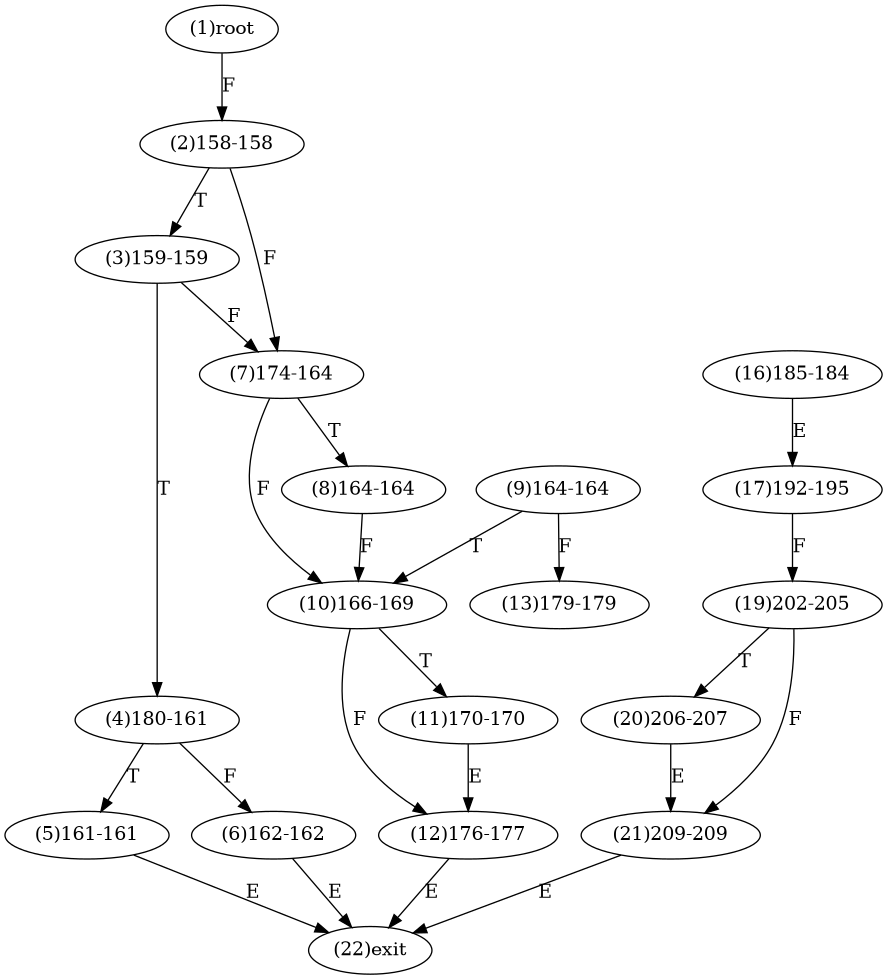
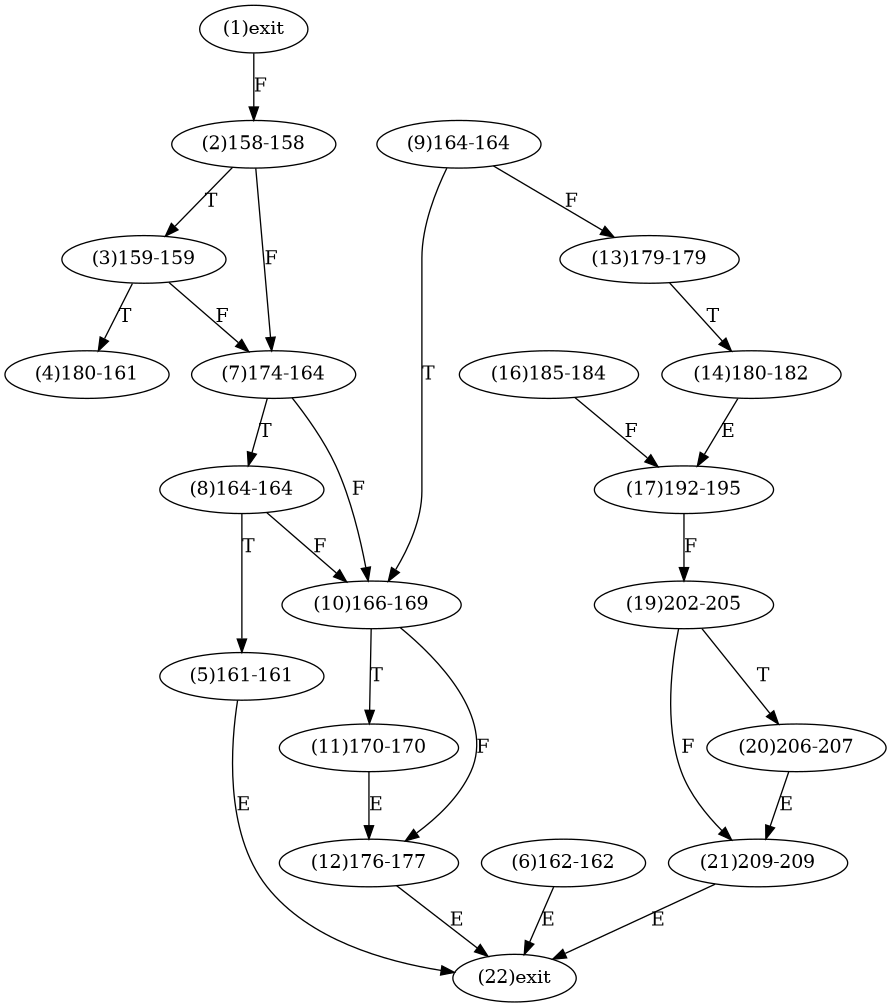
(222, 29) -> (254, 29)
none -> (751, 375)
(800, 432) -> (631, 432)
(126, 772) -> (242, 576)
(211, 773) -> none
